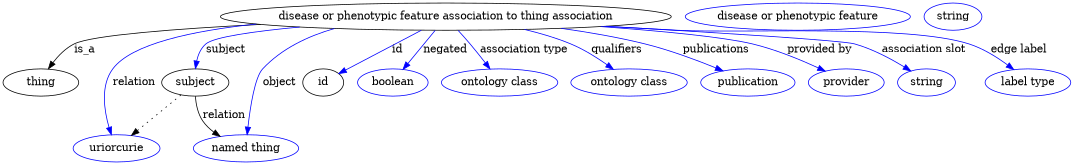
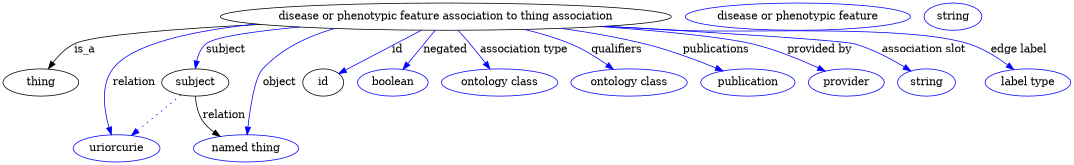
(159, 113) -> (159, 113)
